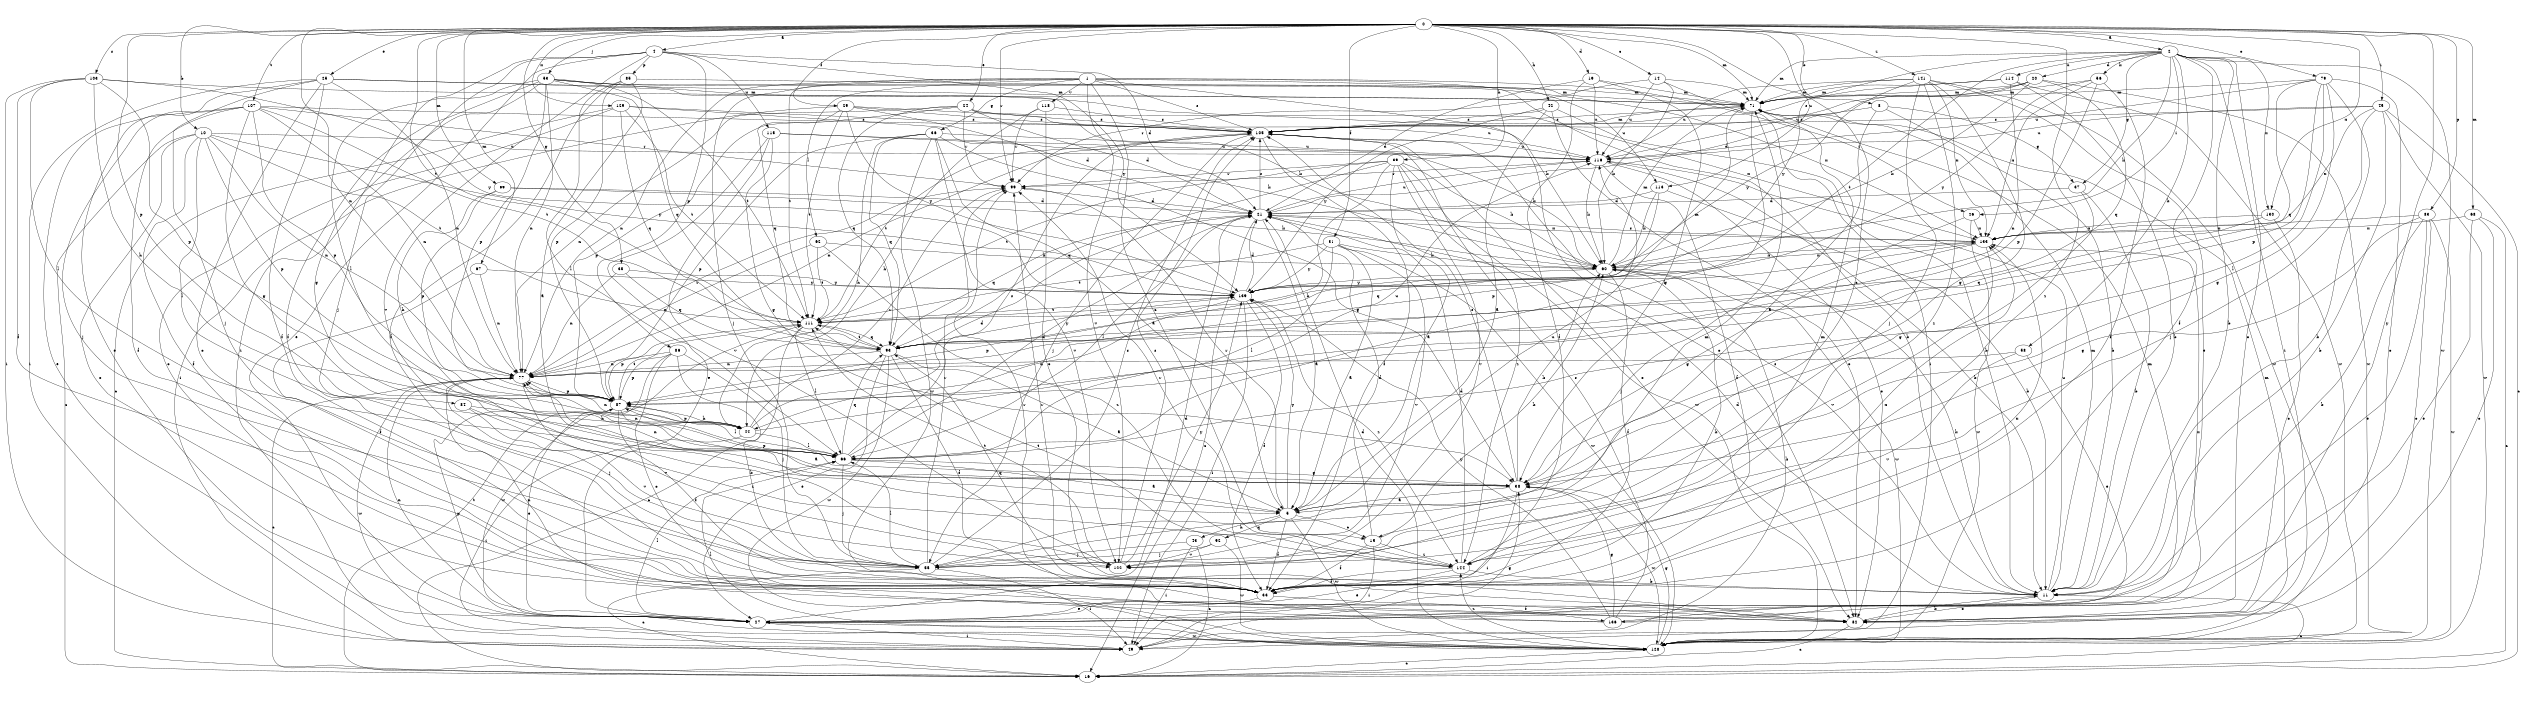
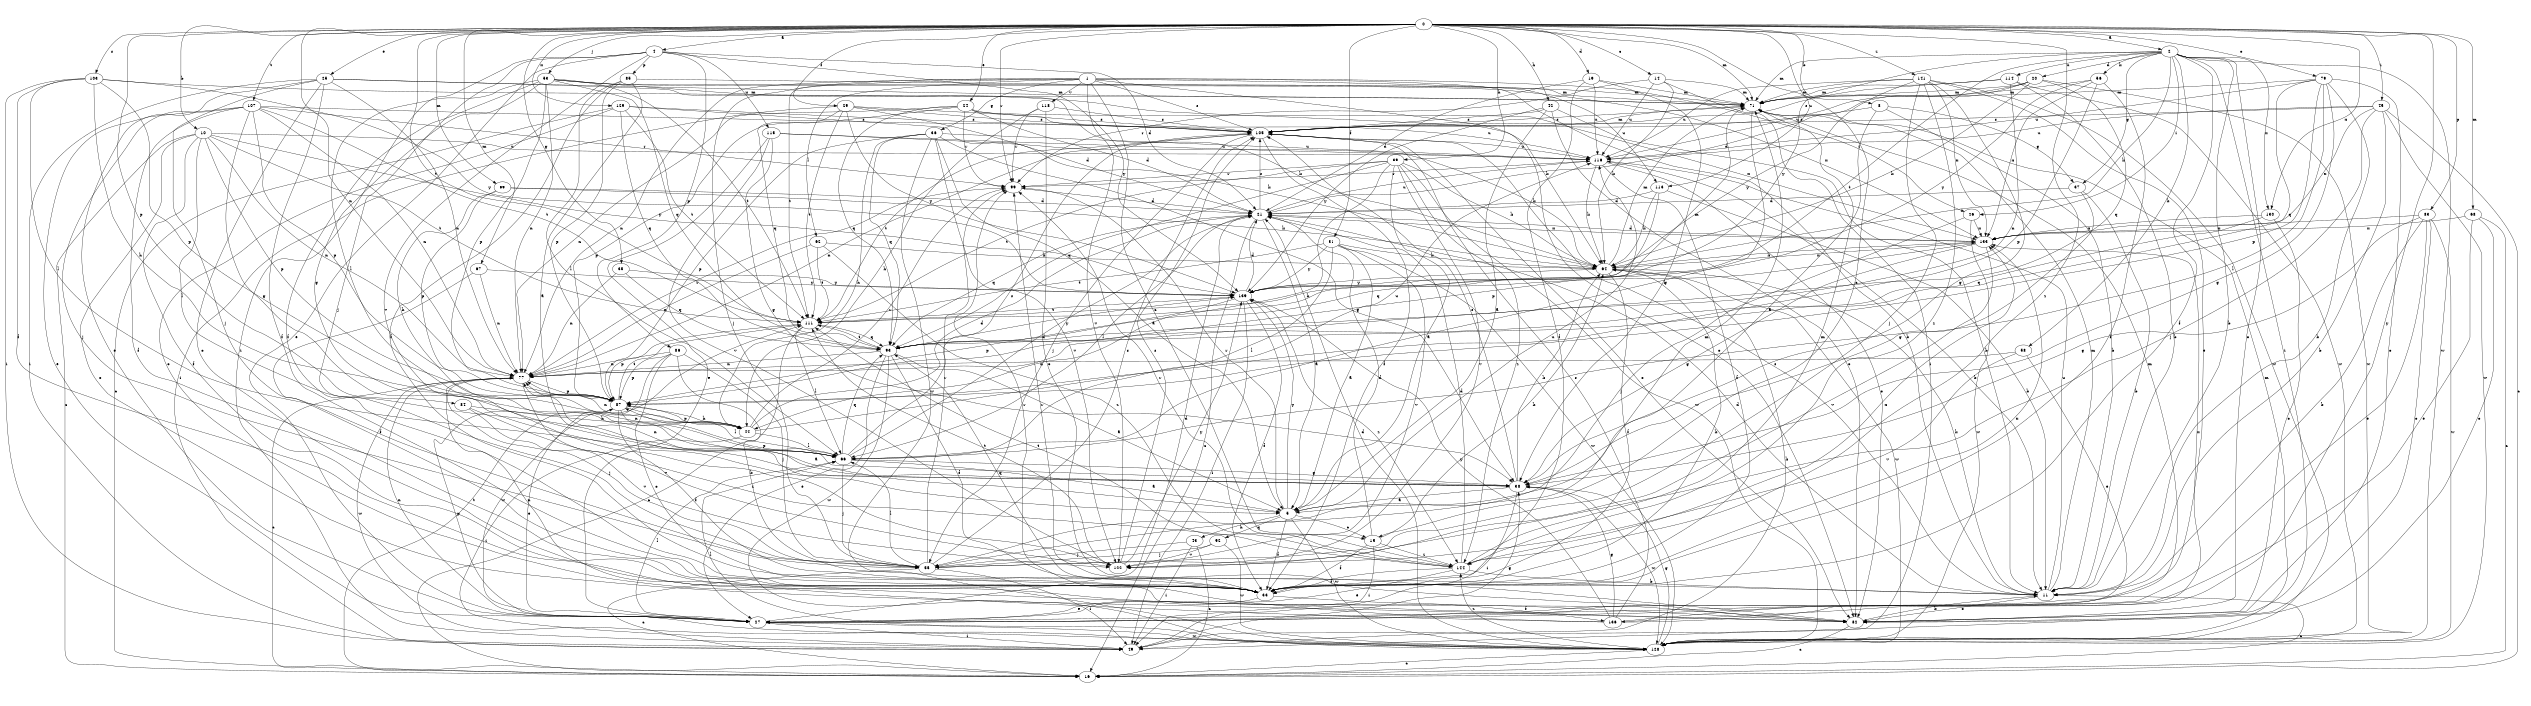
(1631, 228) -> (1631, 228)
(1604, 269) -> (1604, 269)
